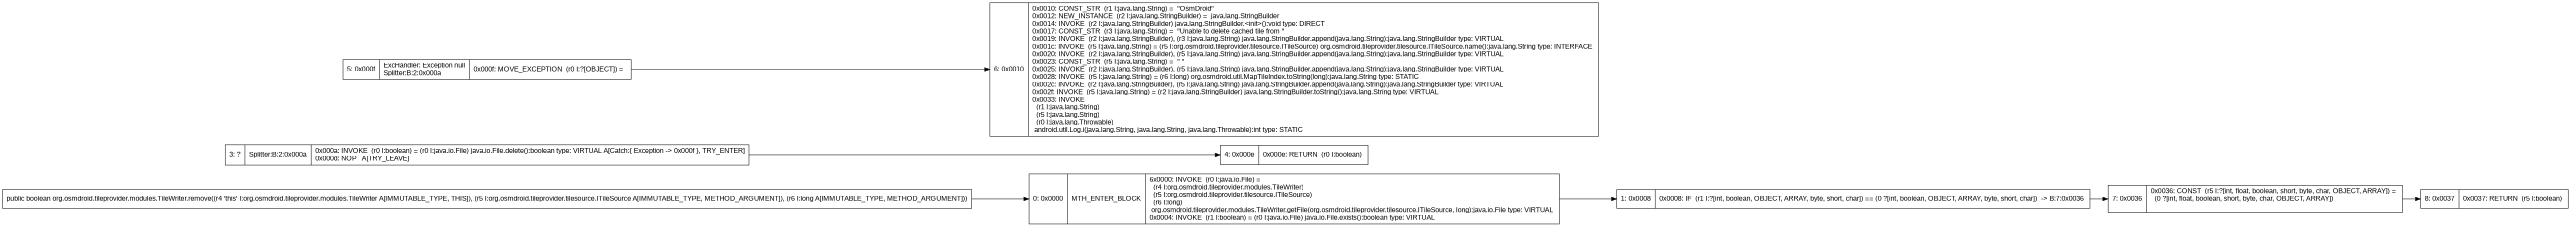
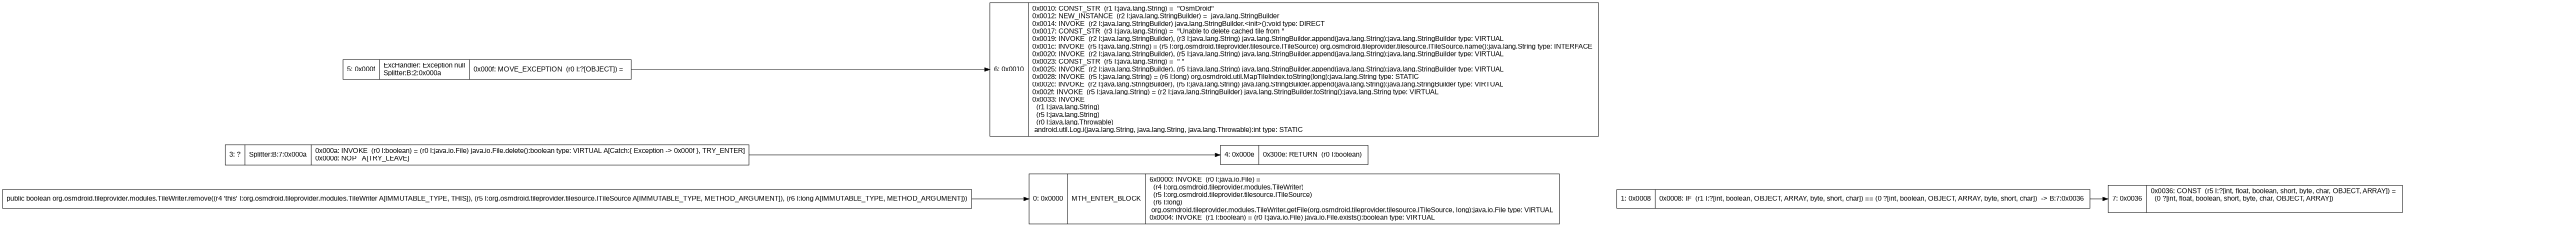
(278, 155) -> (278, 155)
(1313, 155) -> (1313, 155)
(1585, 199) -> none
(2494, 199) -> none
